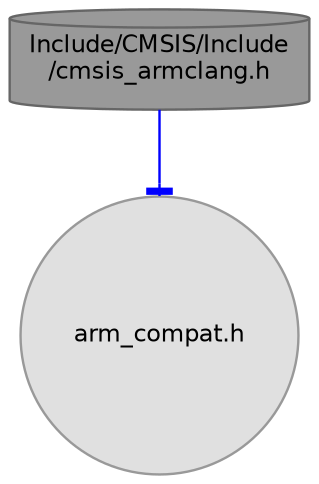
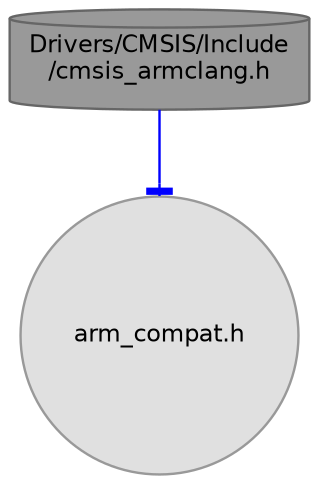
(160, 60) -> (160, 60)
